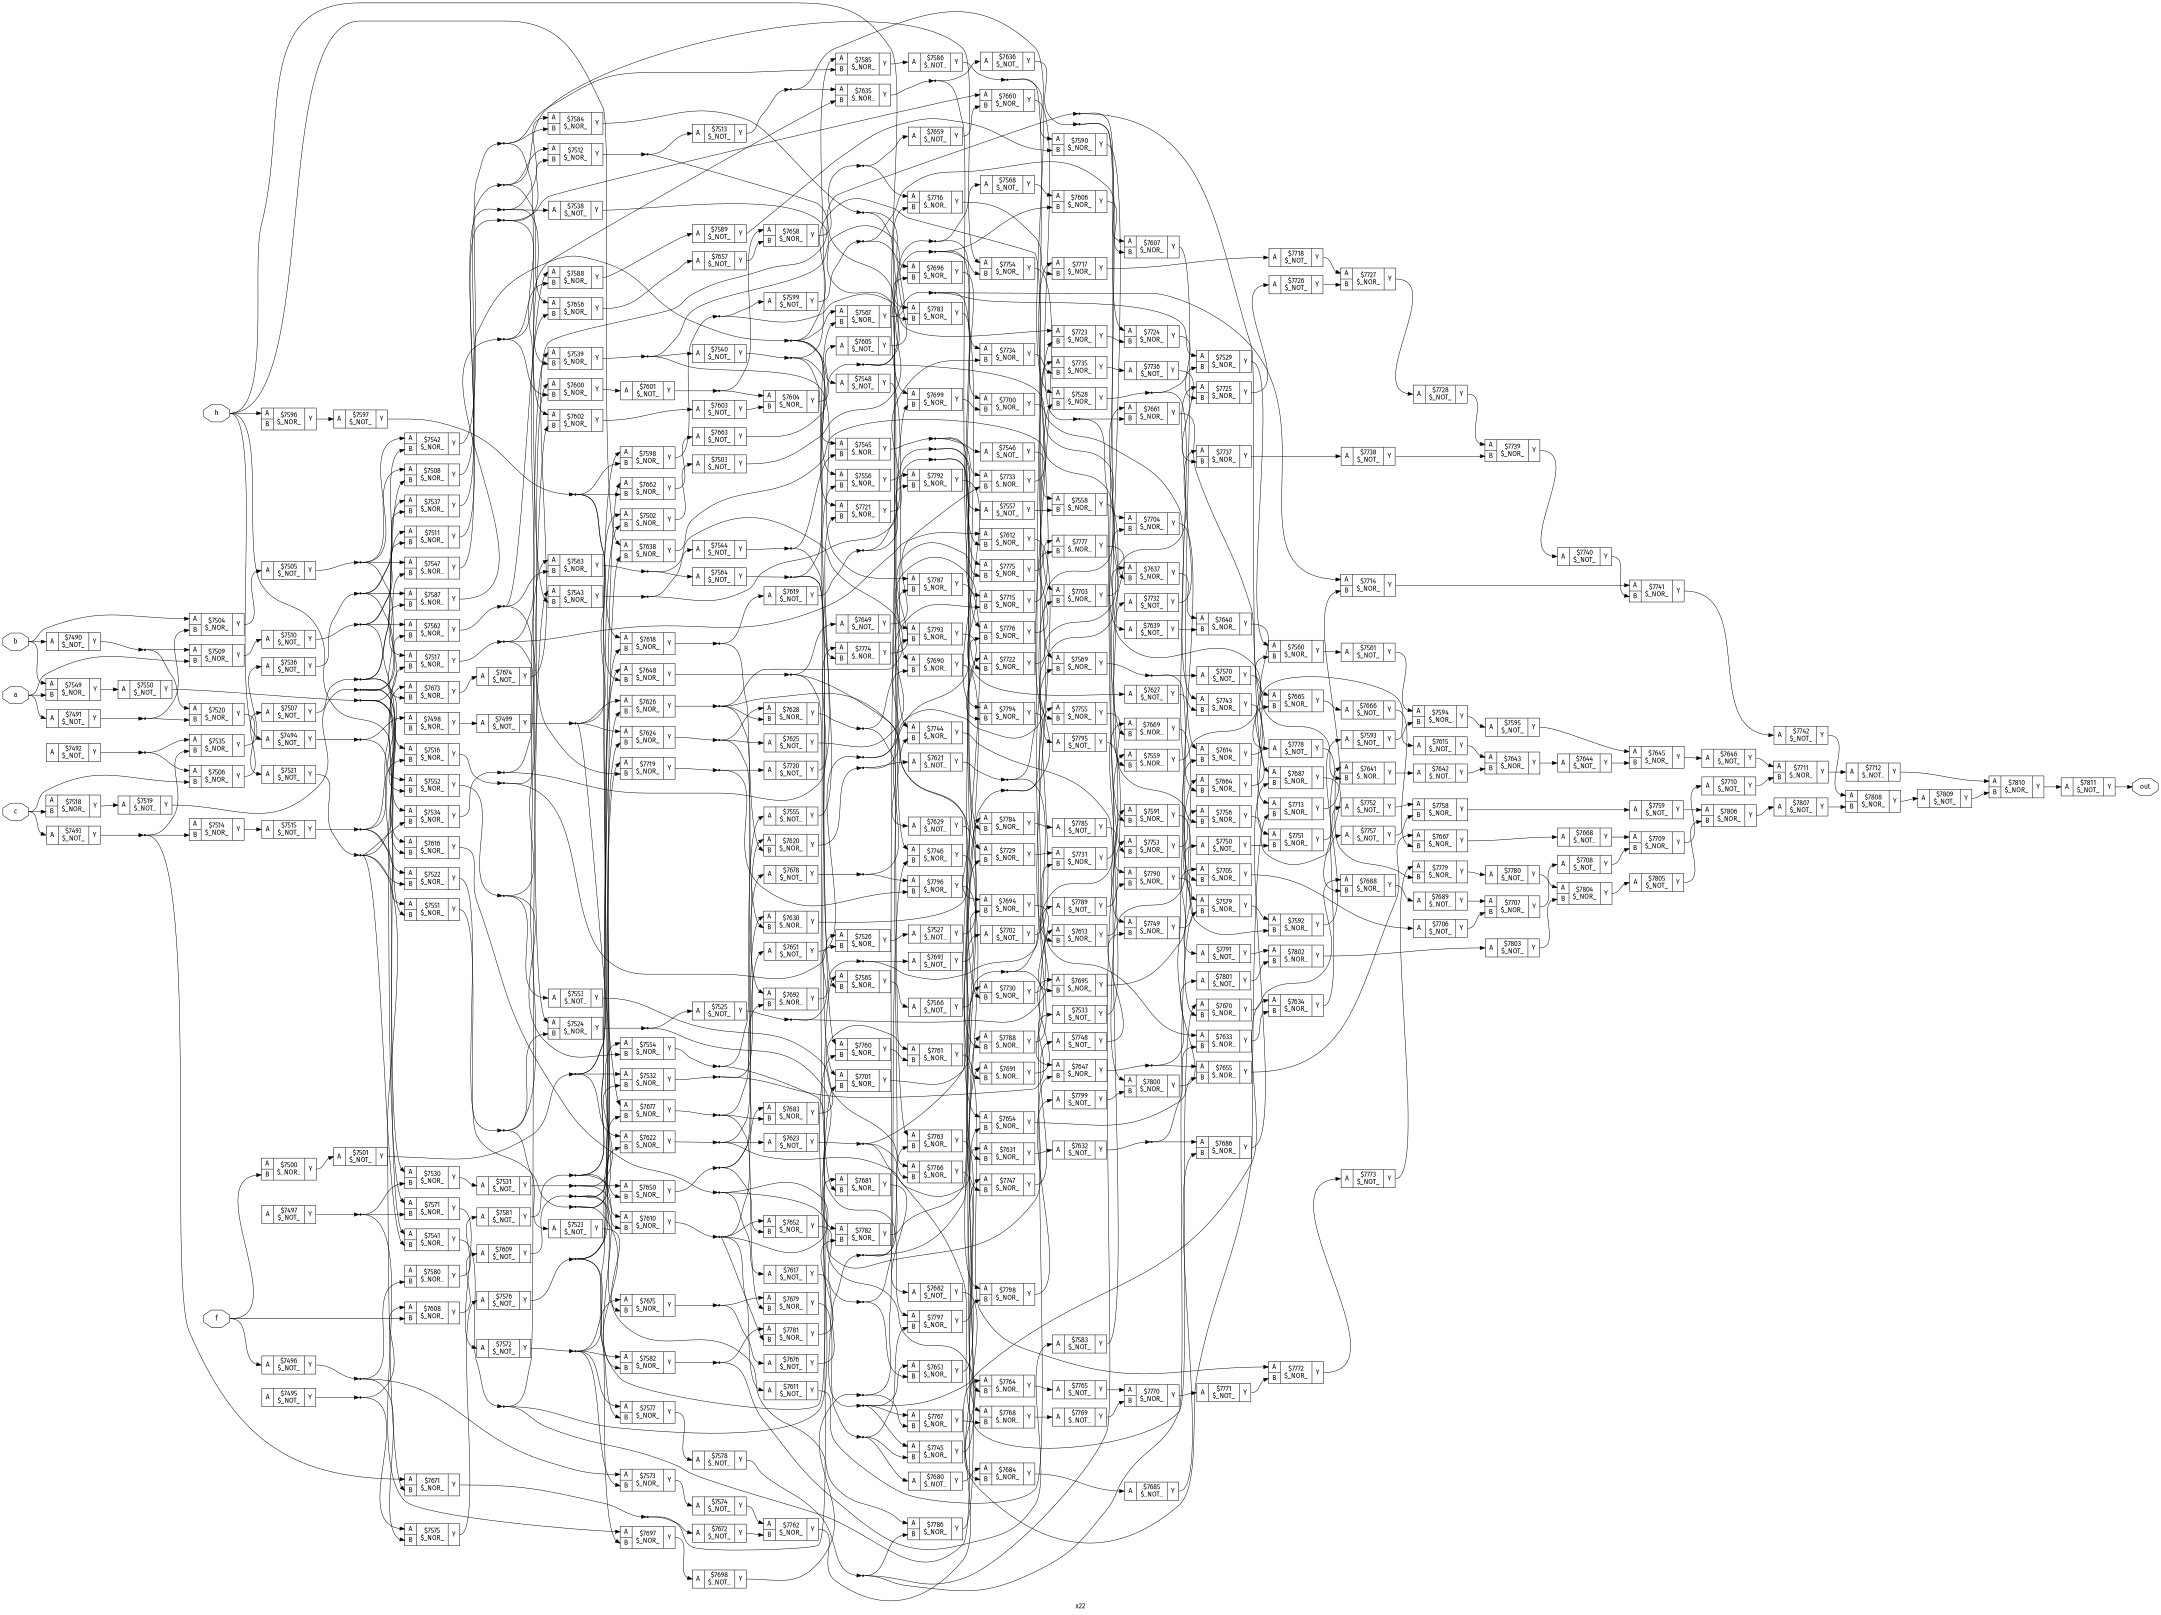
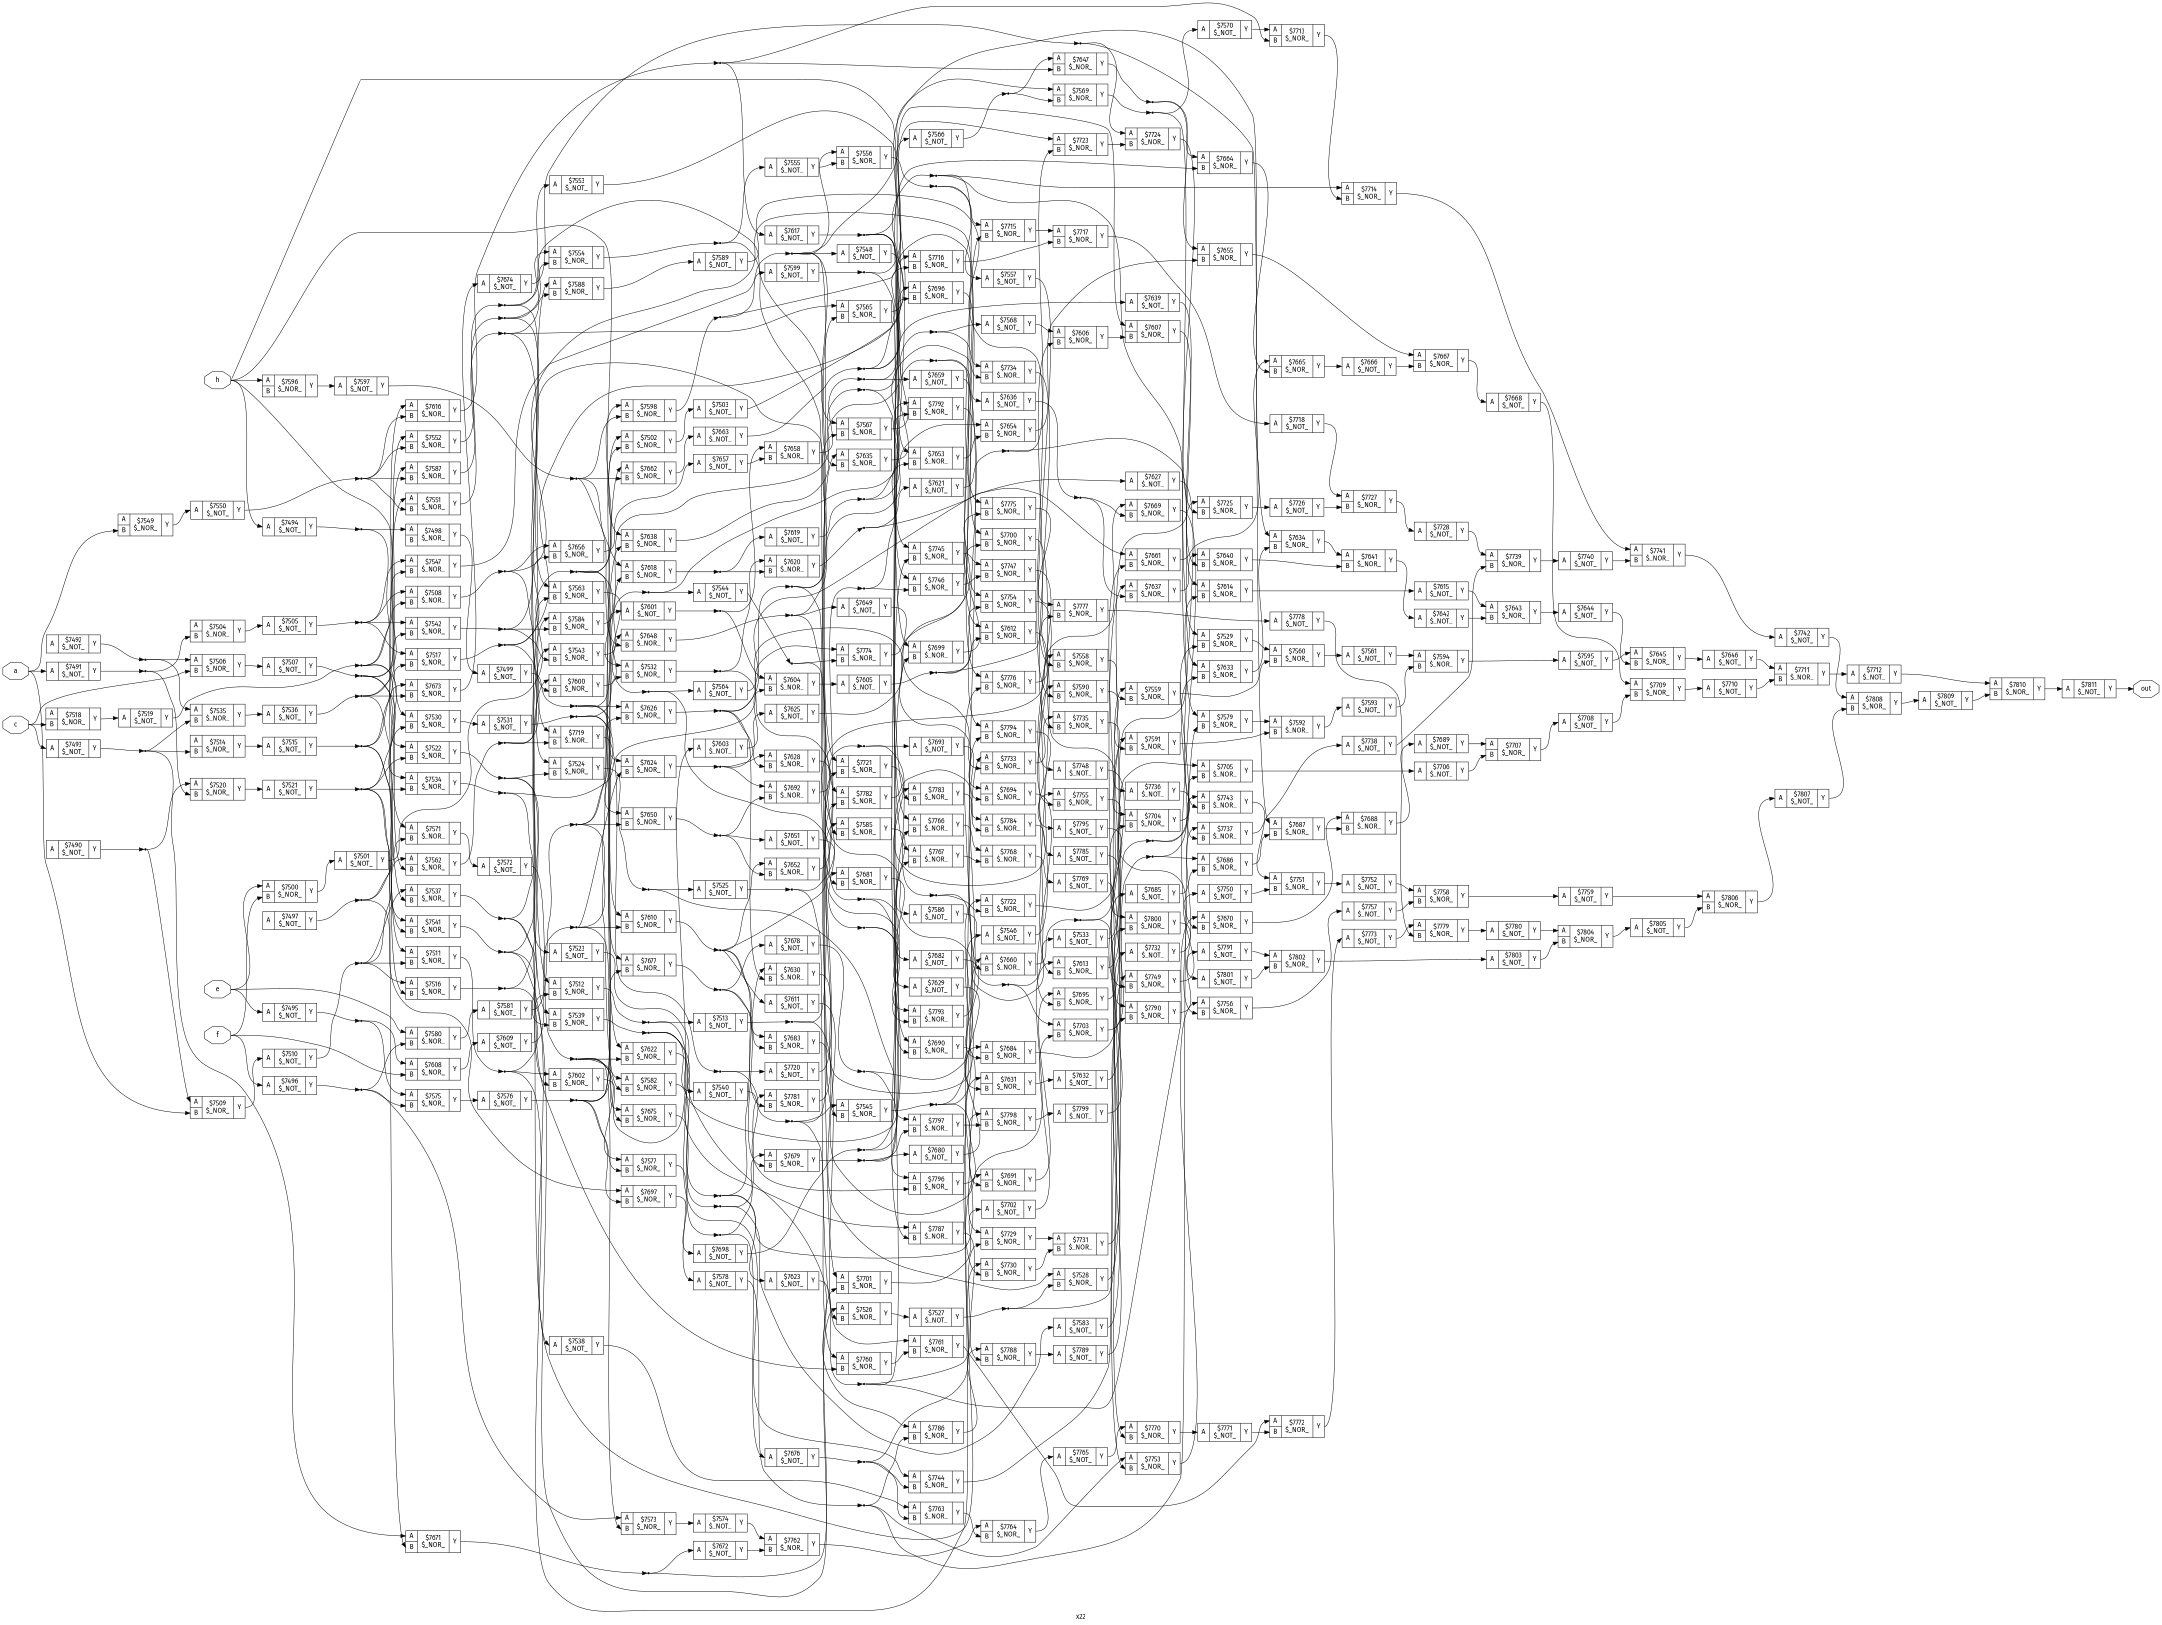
(16, 642) -> none
none -> (218, 989)
